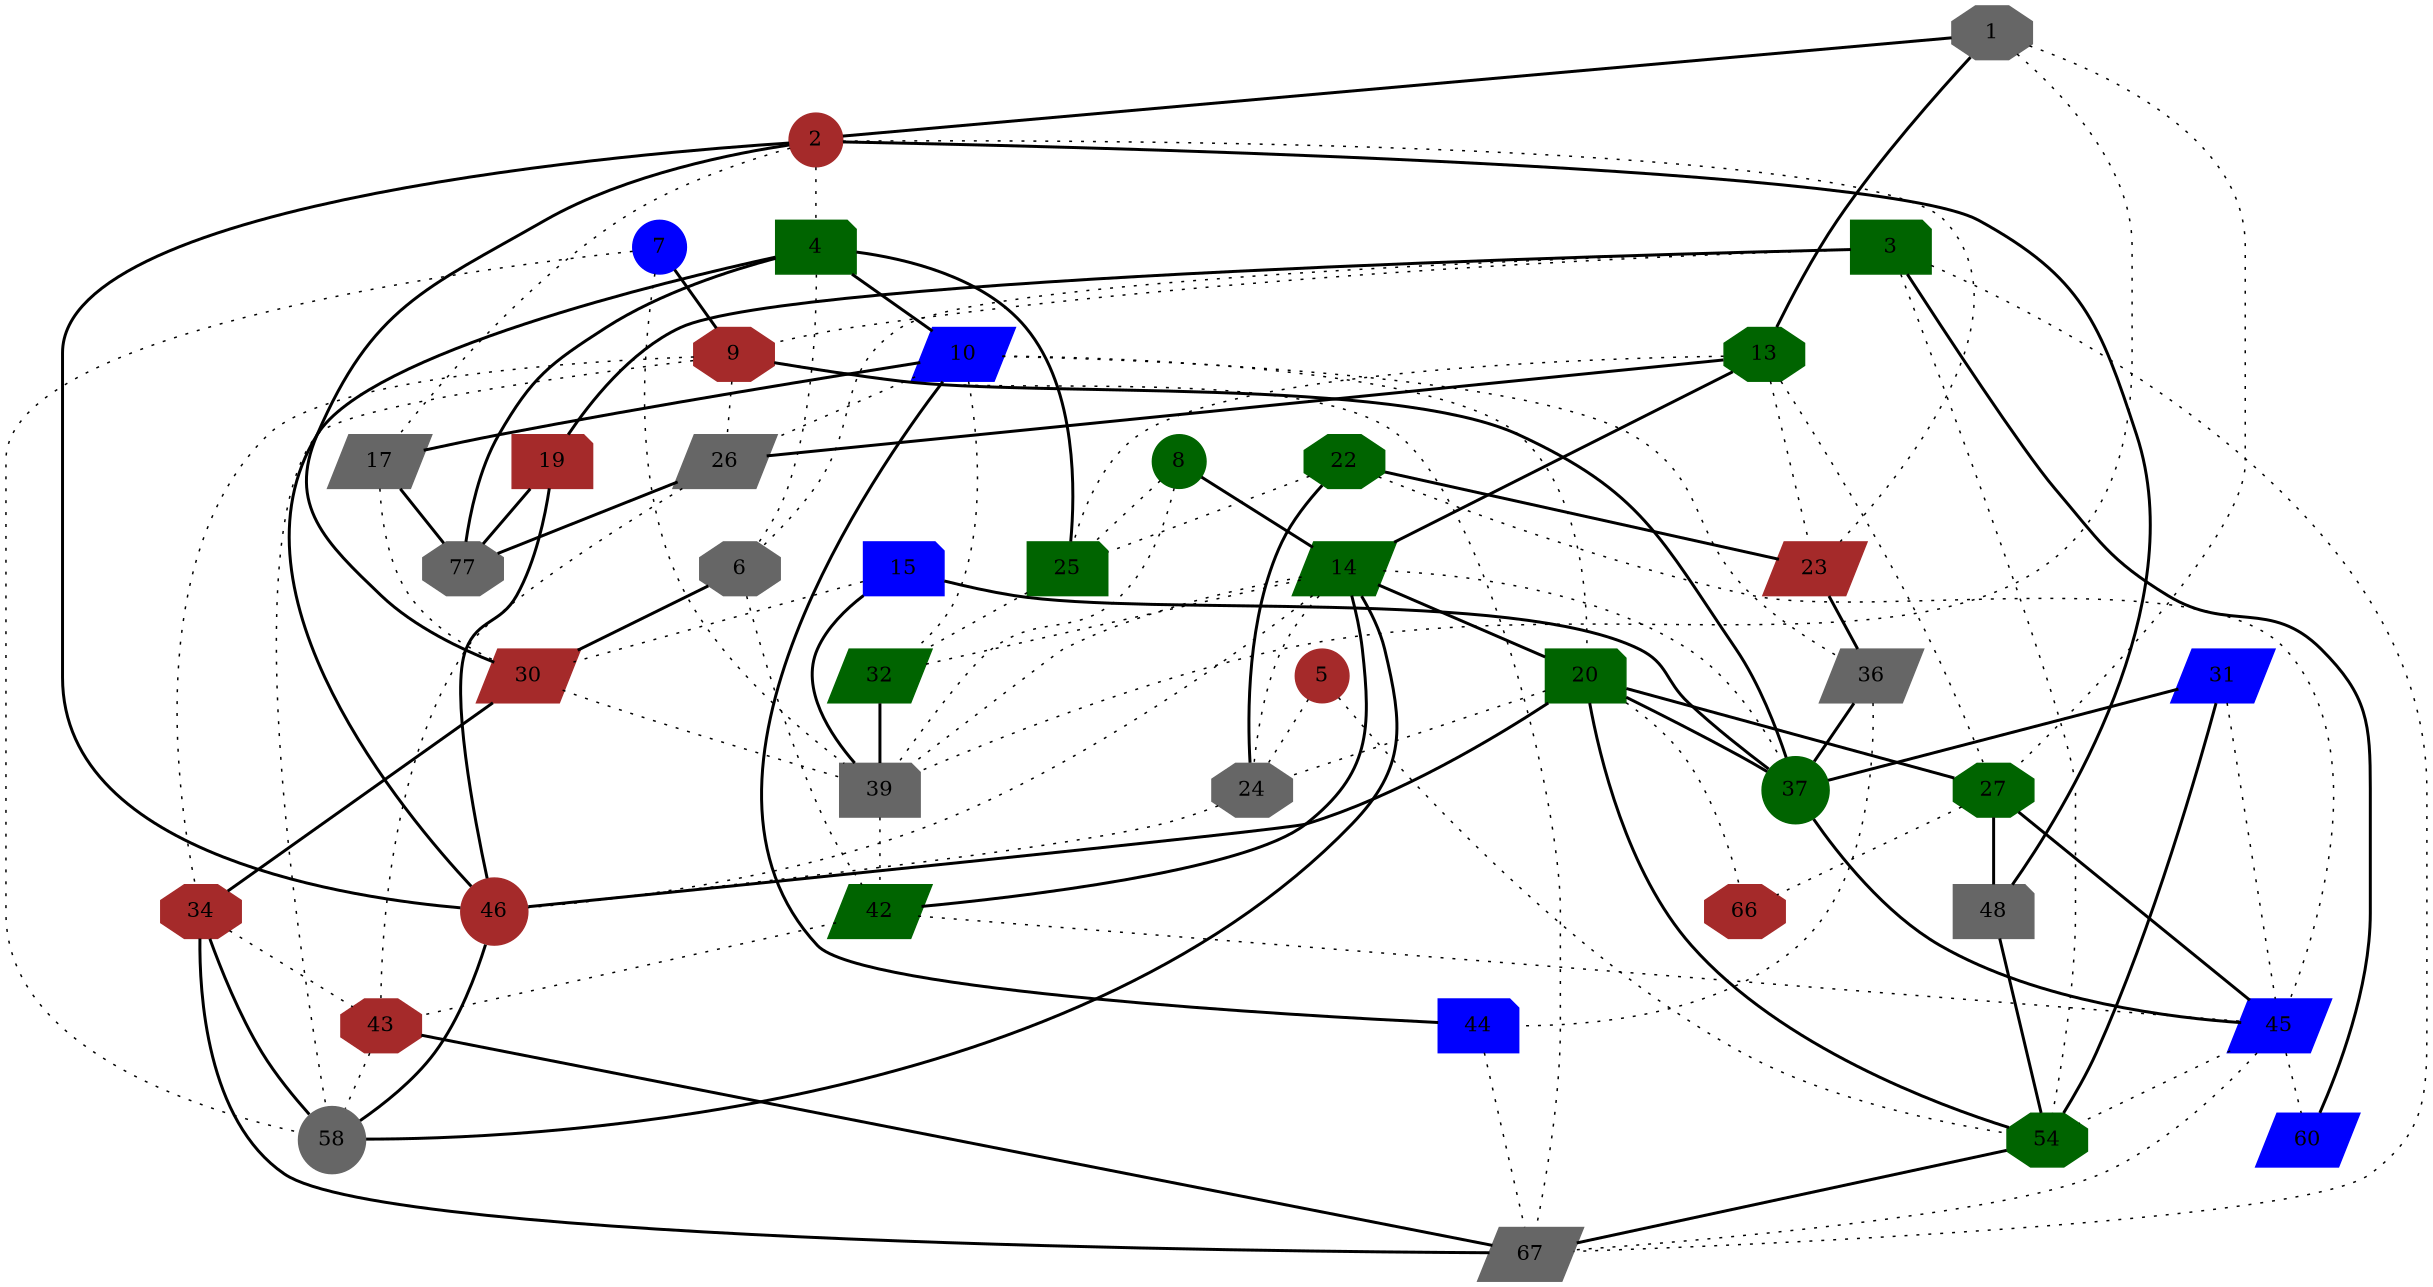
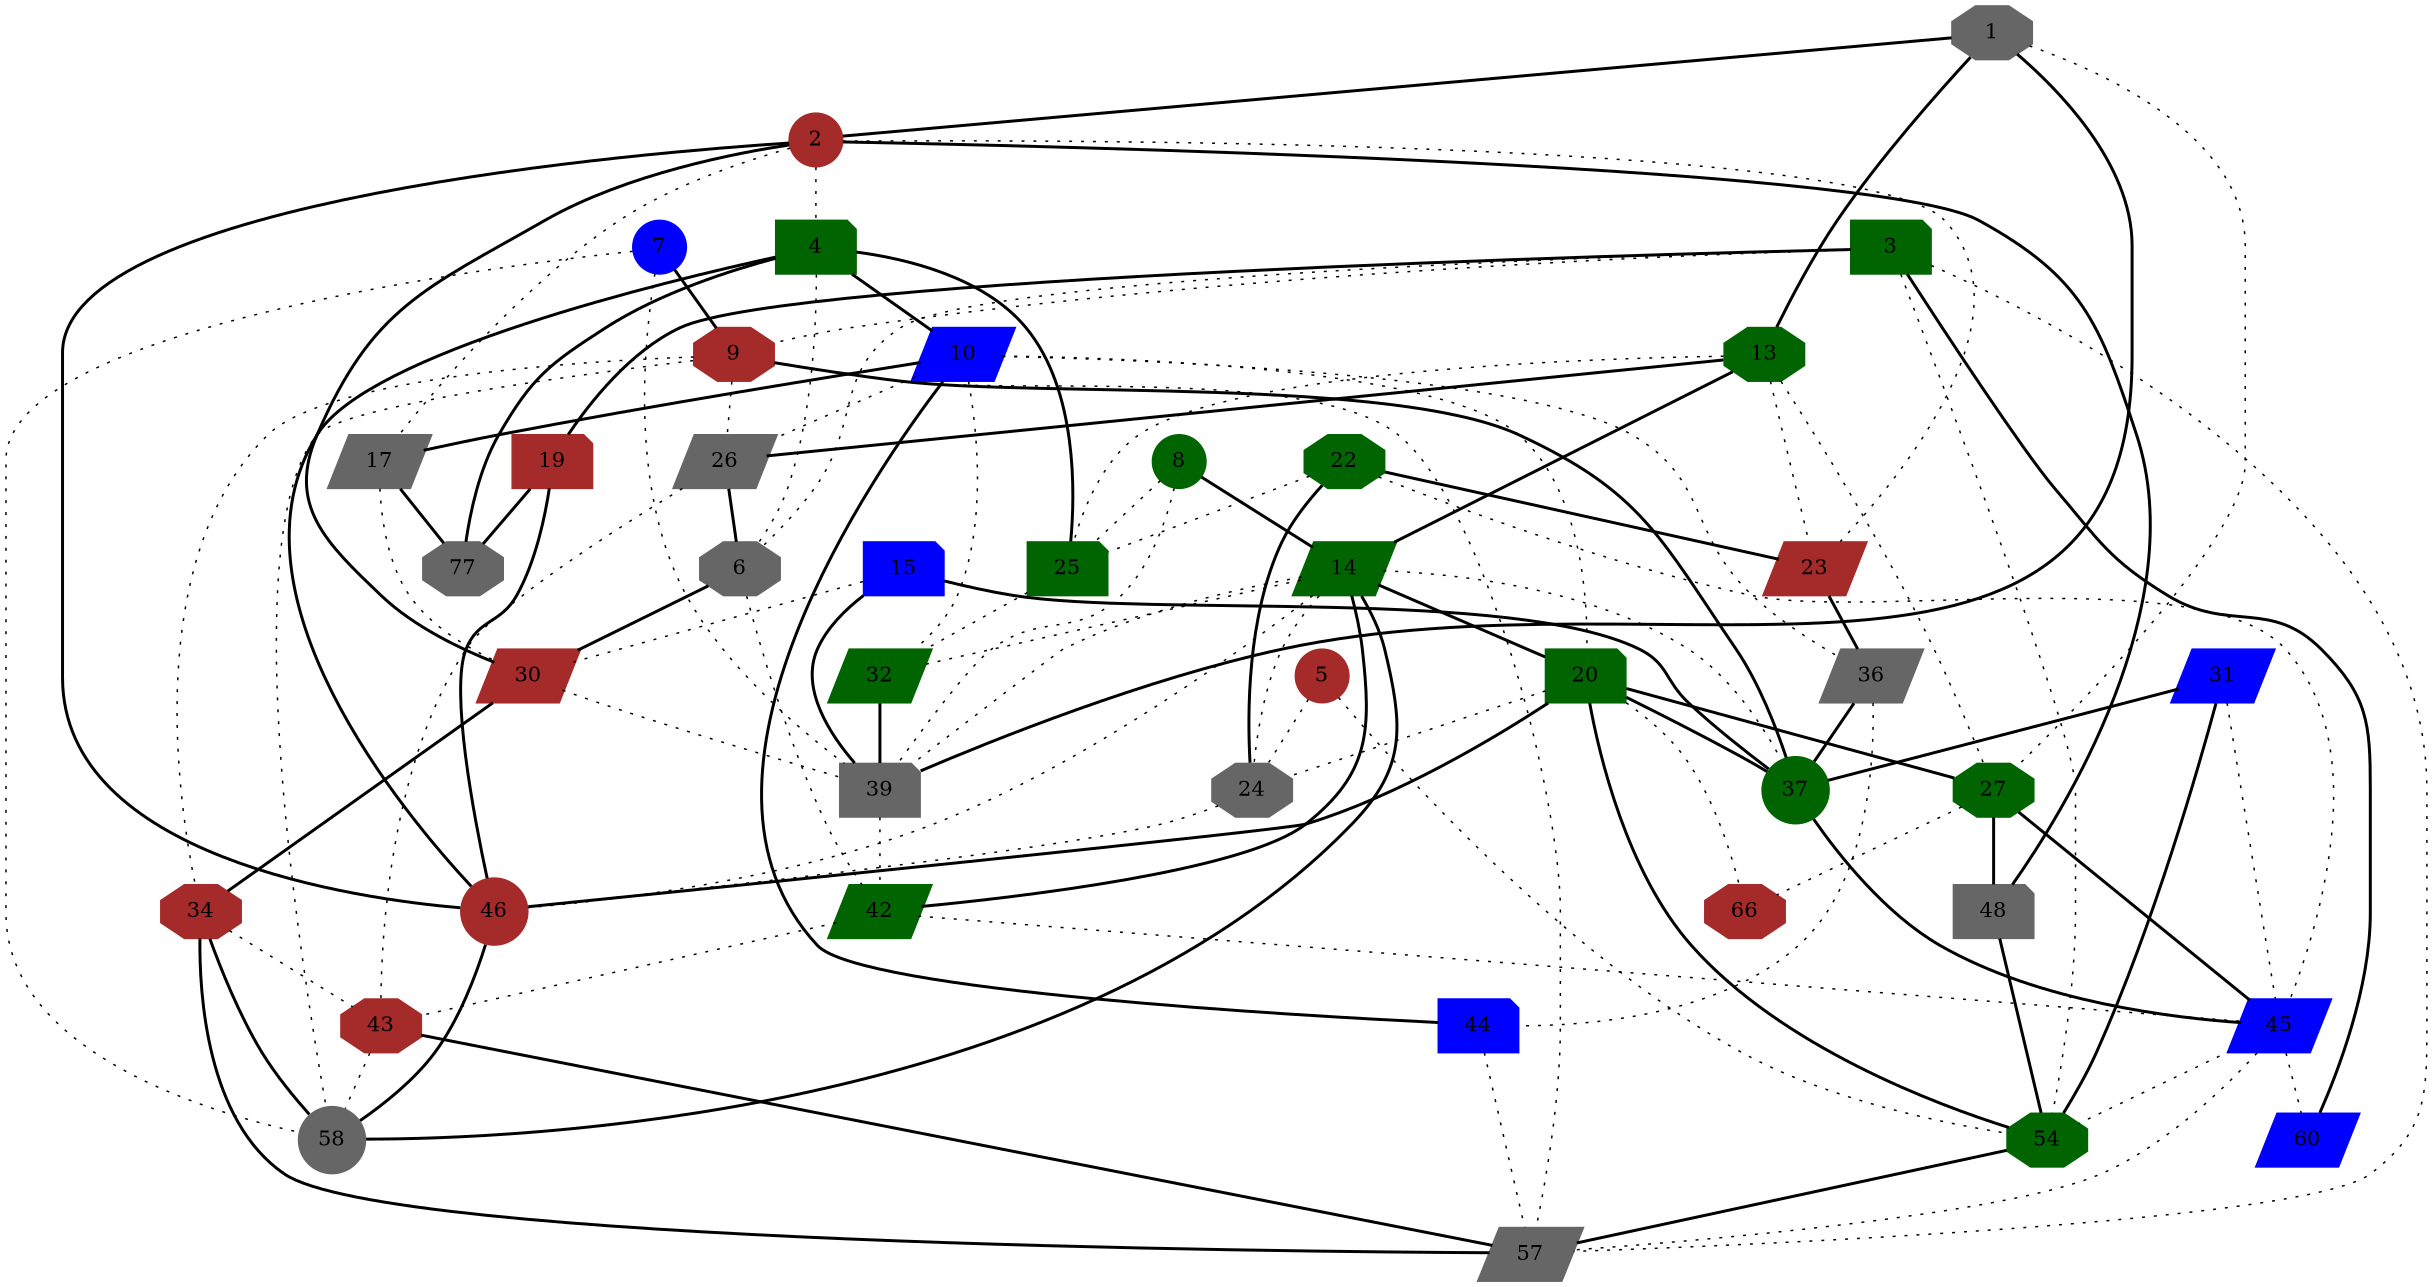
(588, 518) -> (733, 515)
(1764, 624) -> (1764, 624)
(1531, 1254) -> (1531, 1254)
